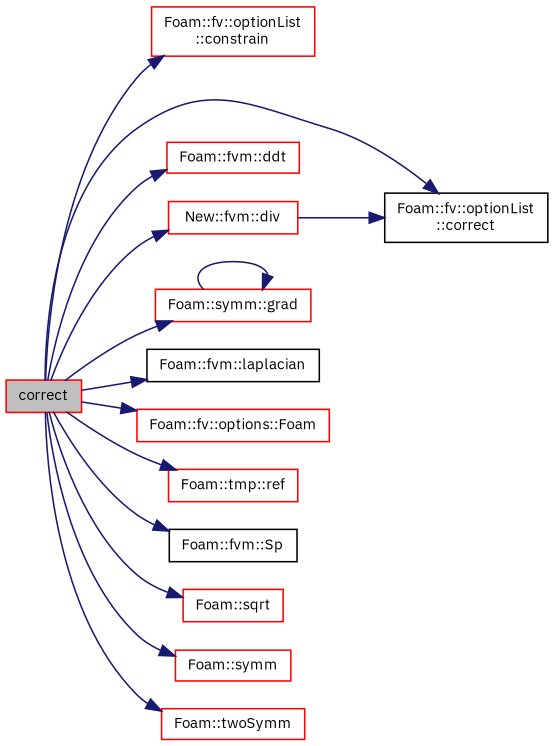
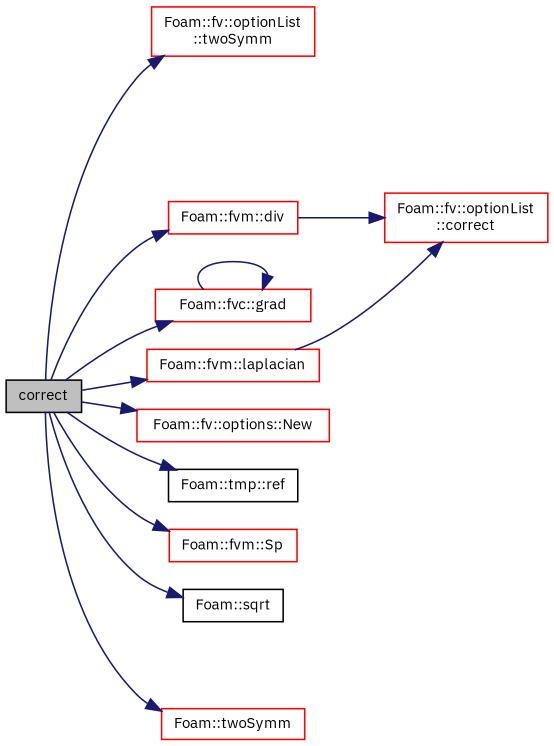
(233, 32) -> (233, 32)
(153, 119) -> (368, 309)
(233, 158) -> none
(233, 218) -> (233, 218)
(466, 218) -> (466, 218)
(233, 305) -> (233, 305)
(233, 365) -> (233, 365)
(44, 396) -> (44, 396)
(233, 426) -> (233, 426)
(233, 486) -> (233, 486)
(233, 546) -> (233, 546)
(233, 606) -> (233, 606)
(233, 666) -> none
